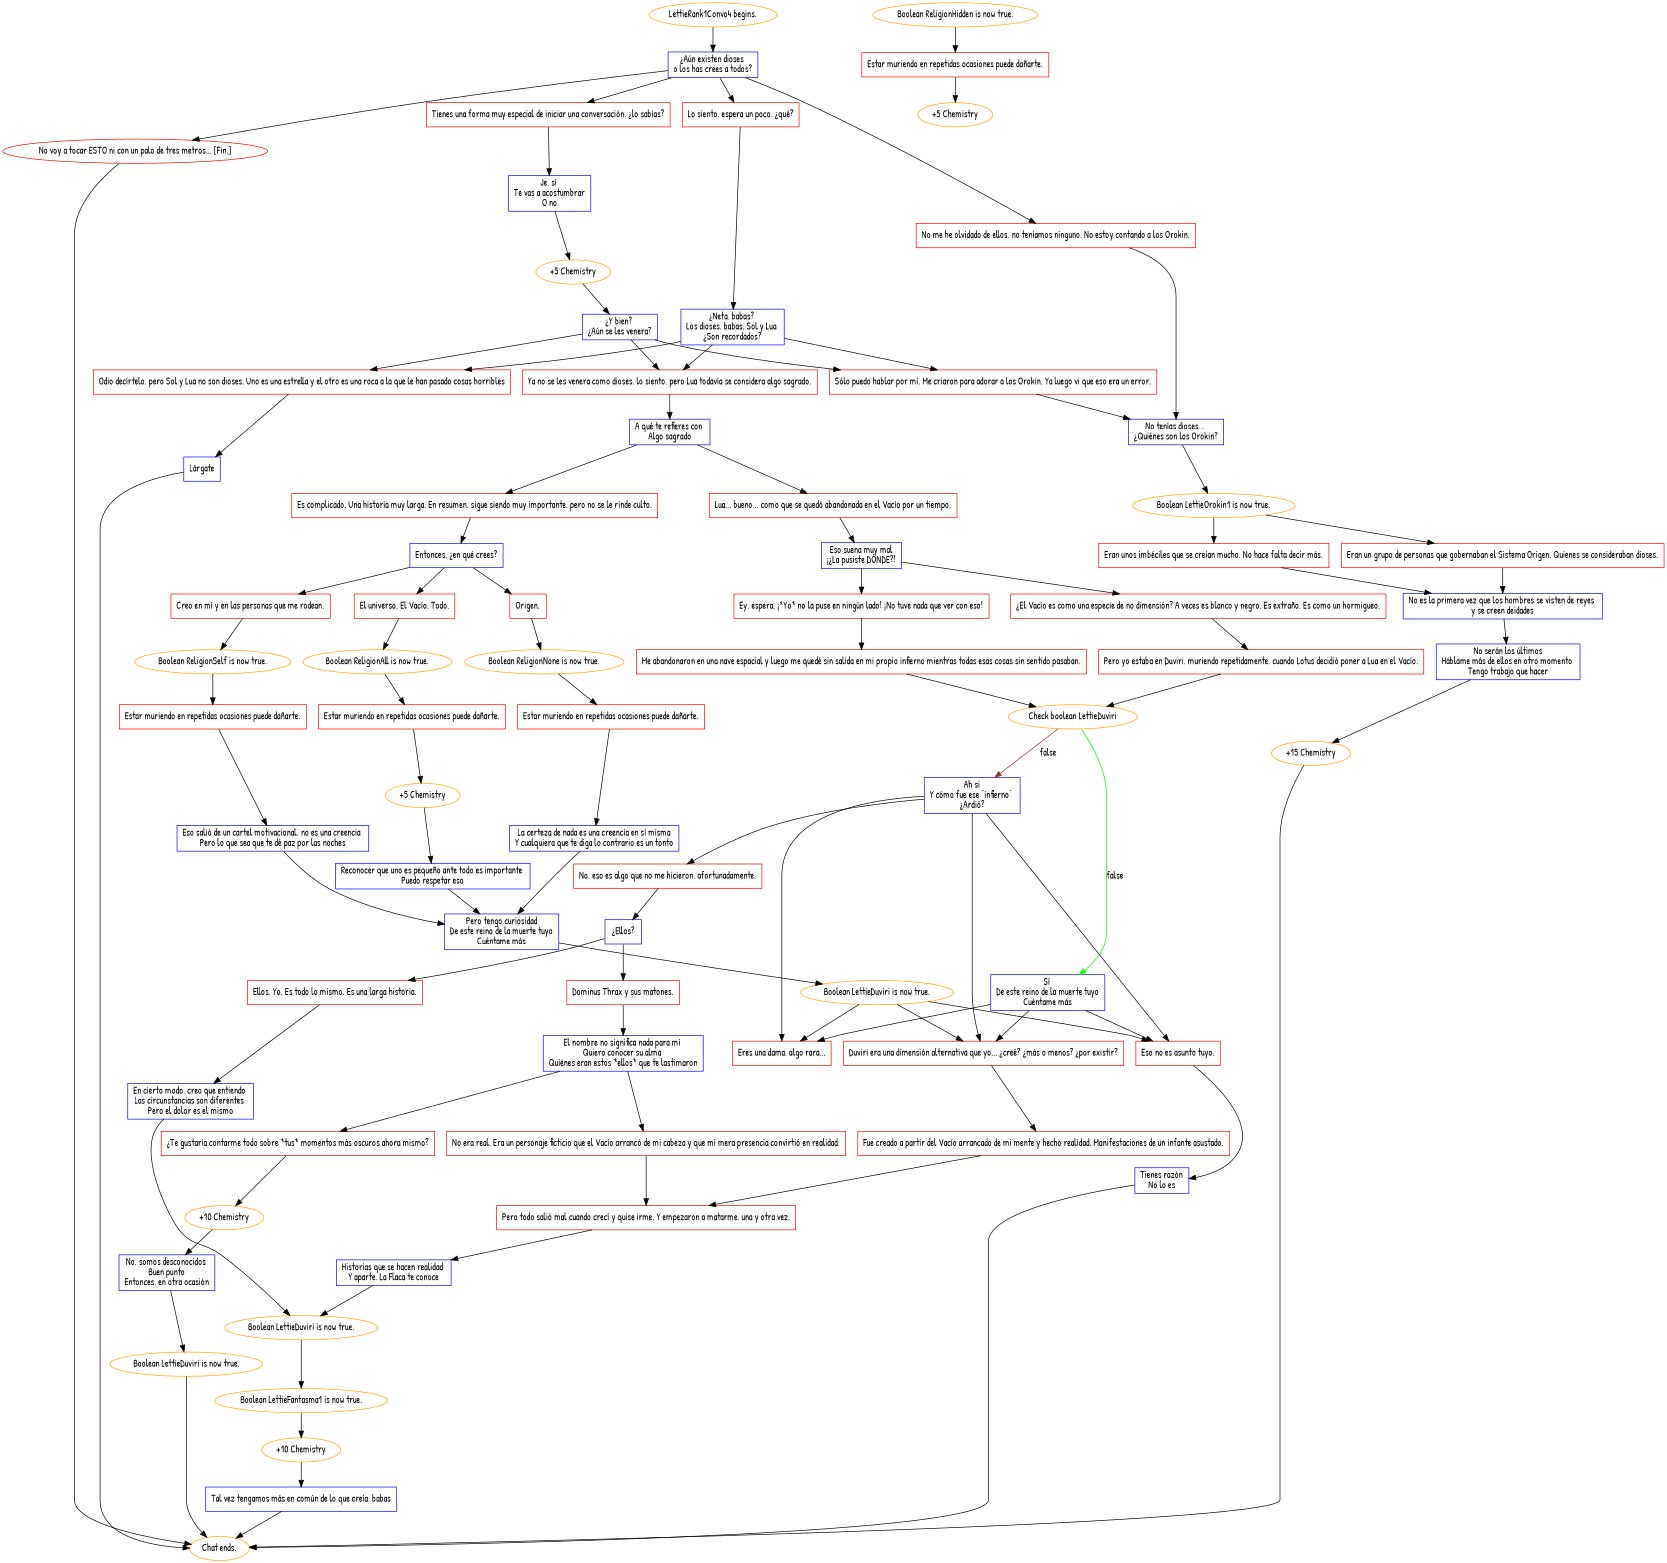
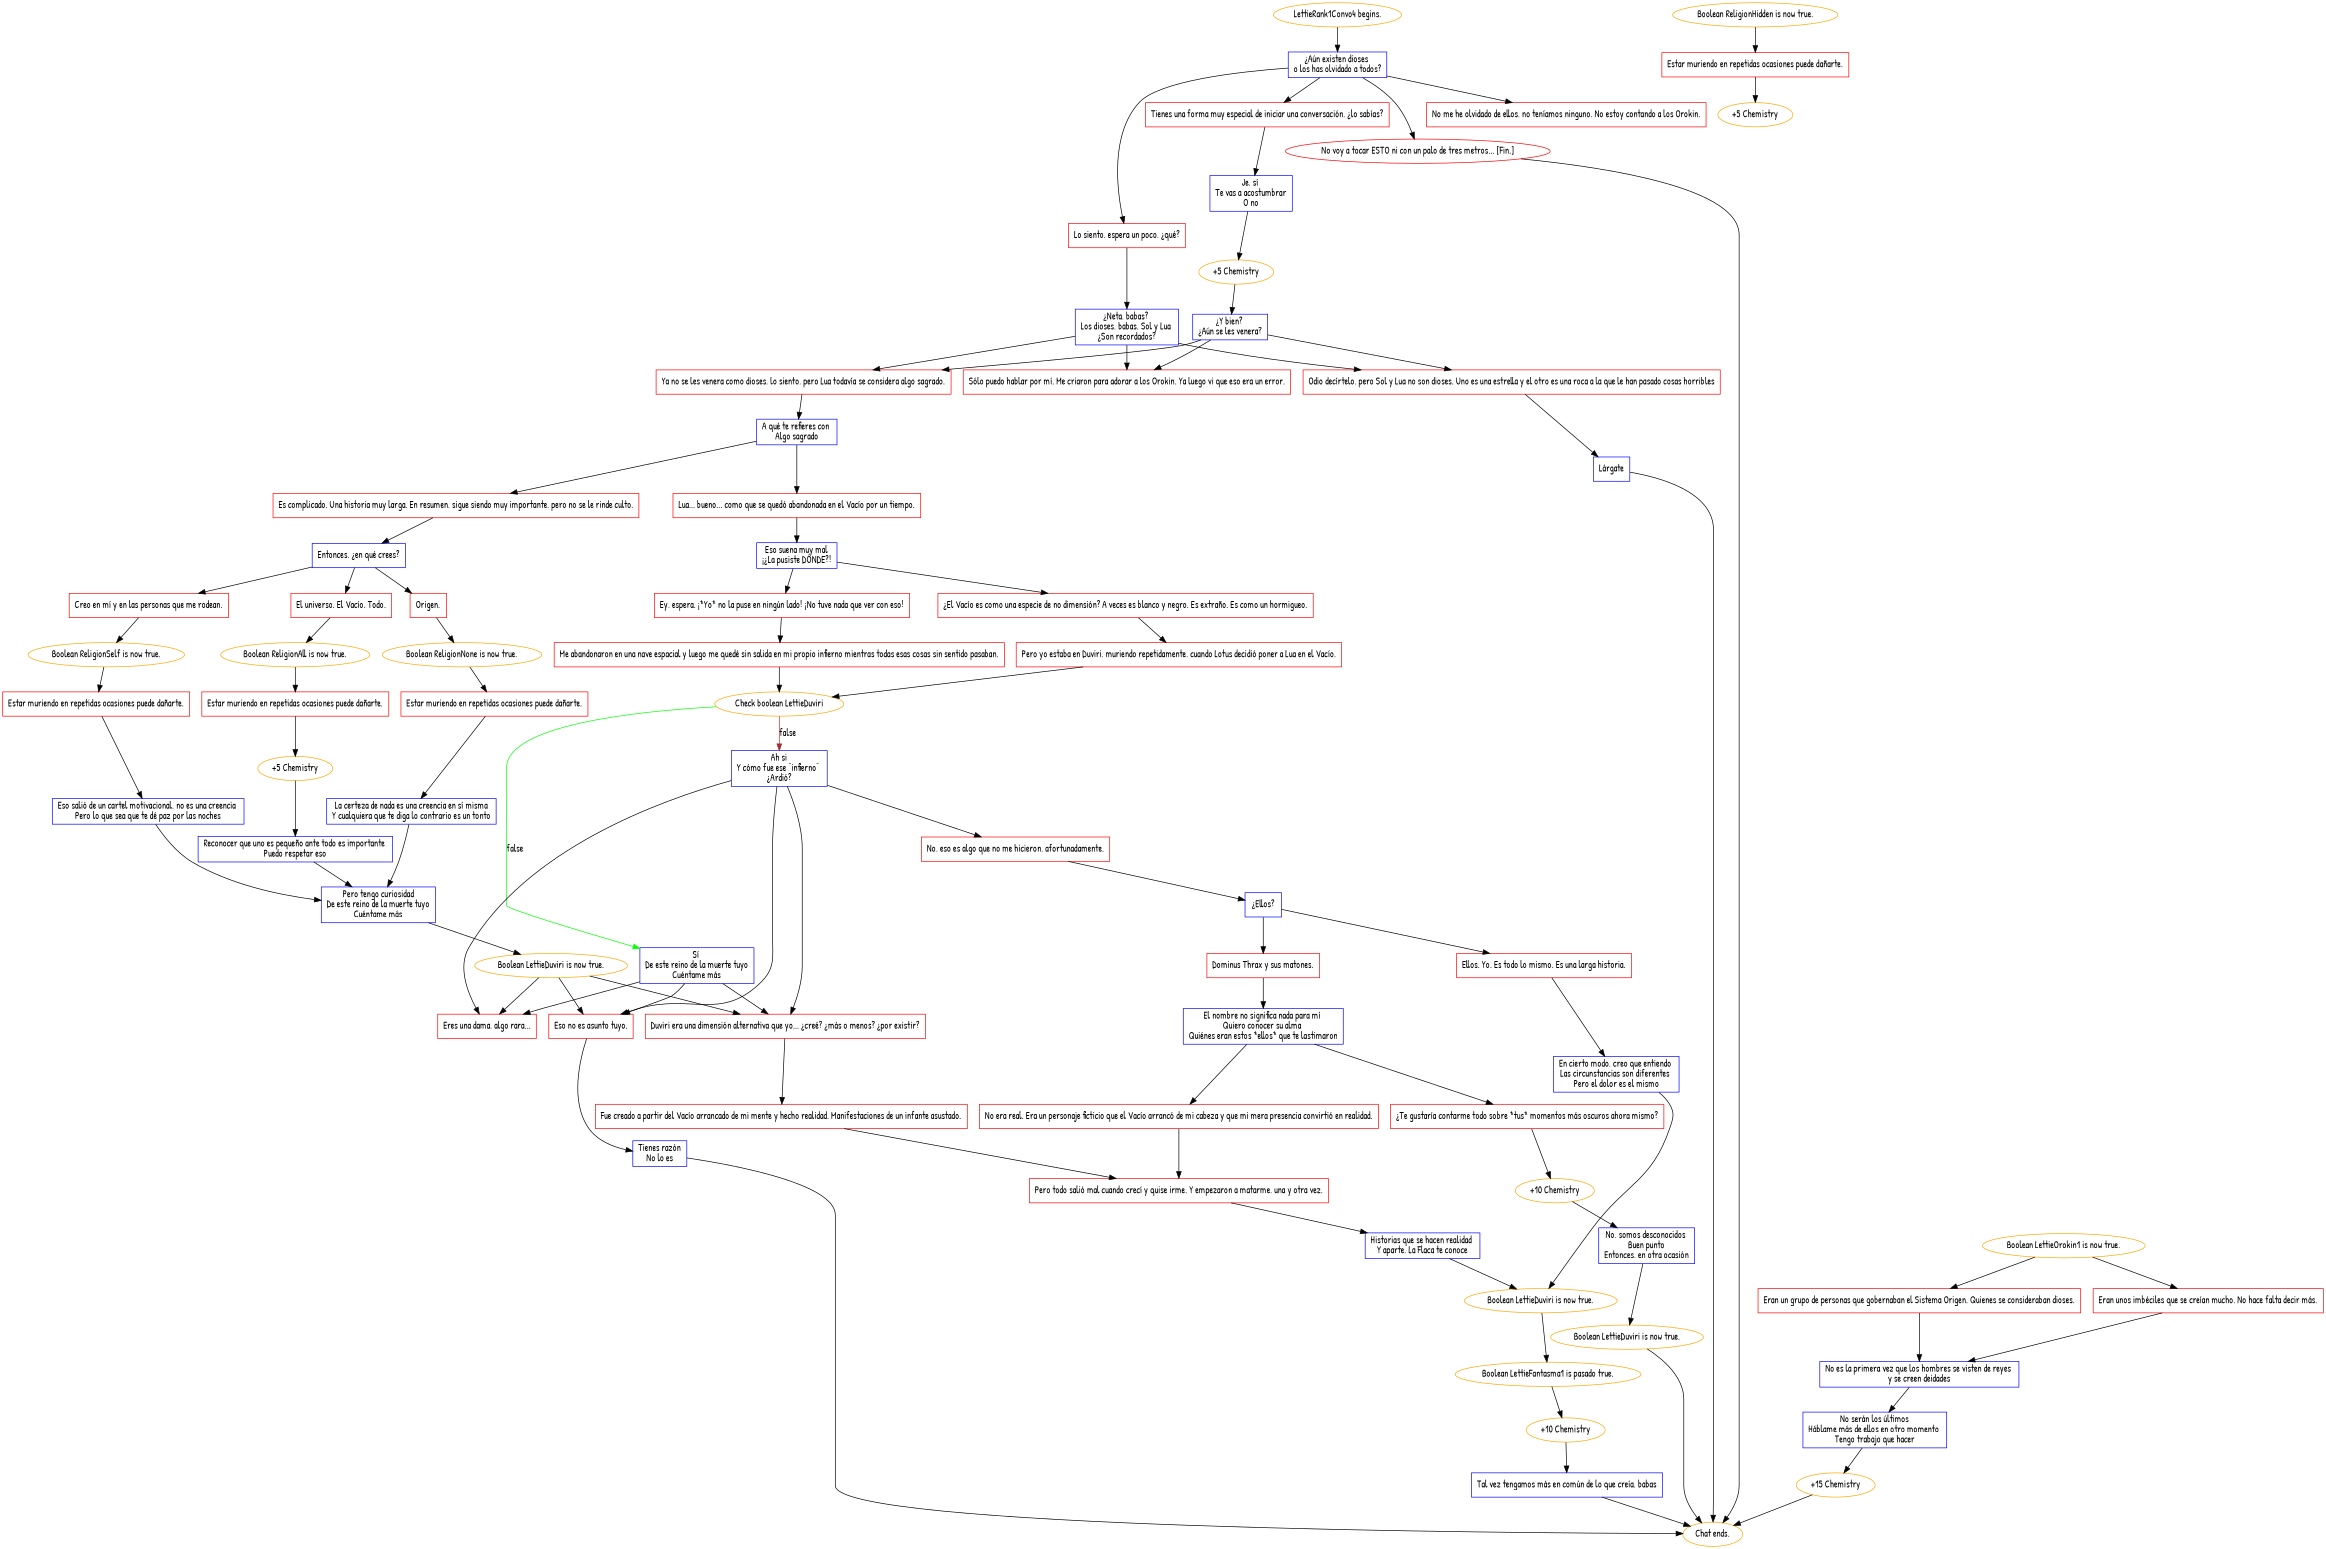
(713, 65) -> (1338, 65)
(1176, 432) -> none
(301, 1401) -> (1548, 1374)
